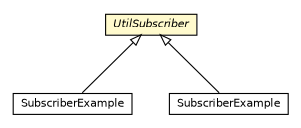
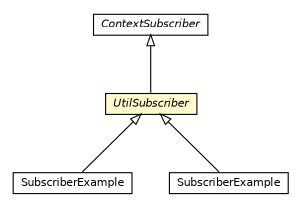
none -> (151, 24)
